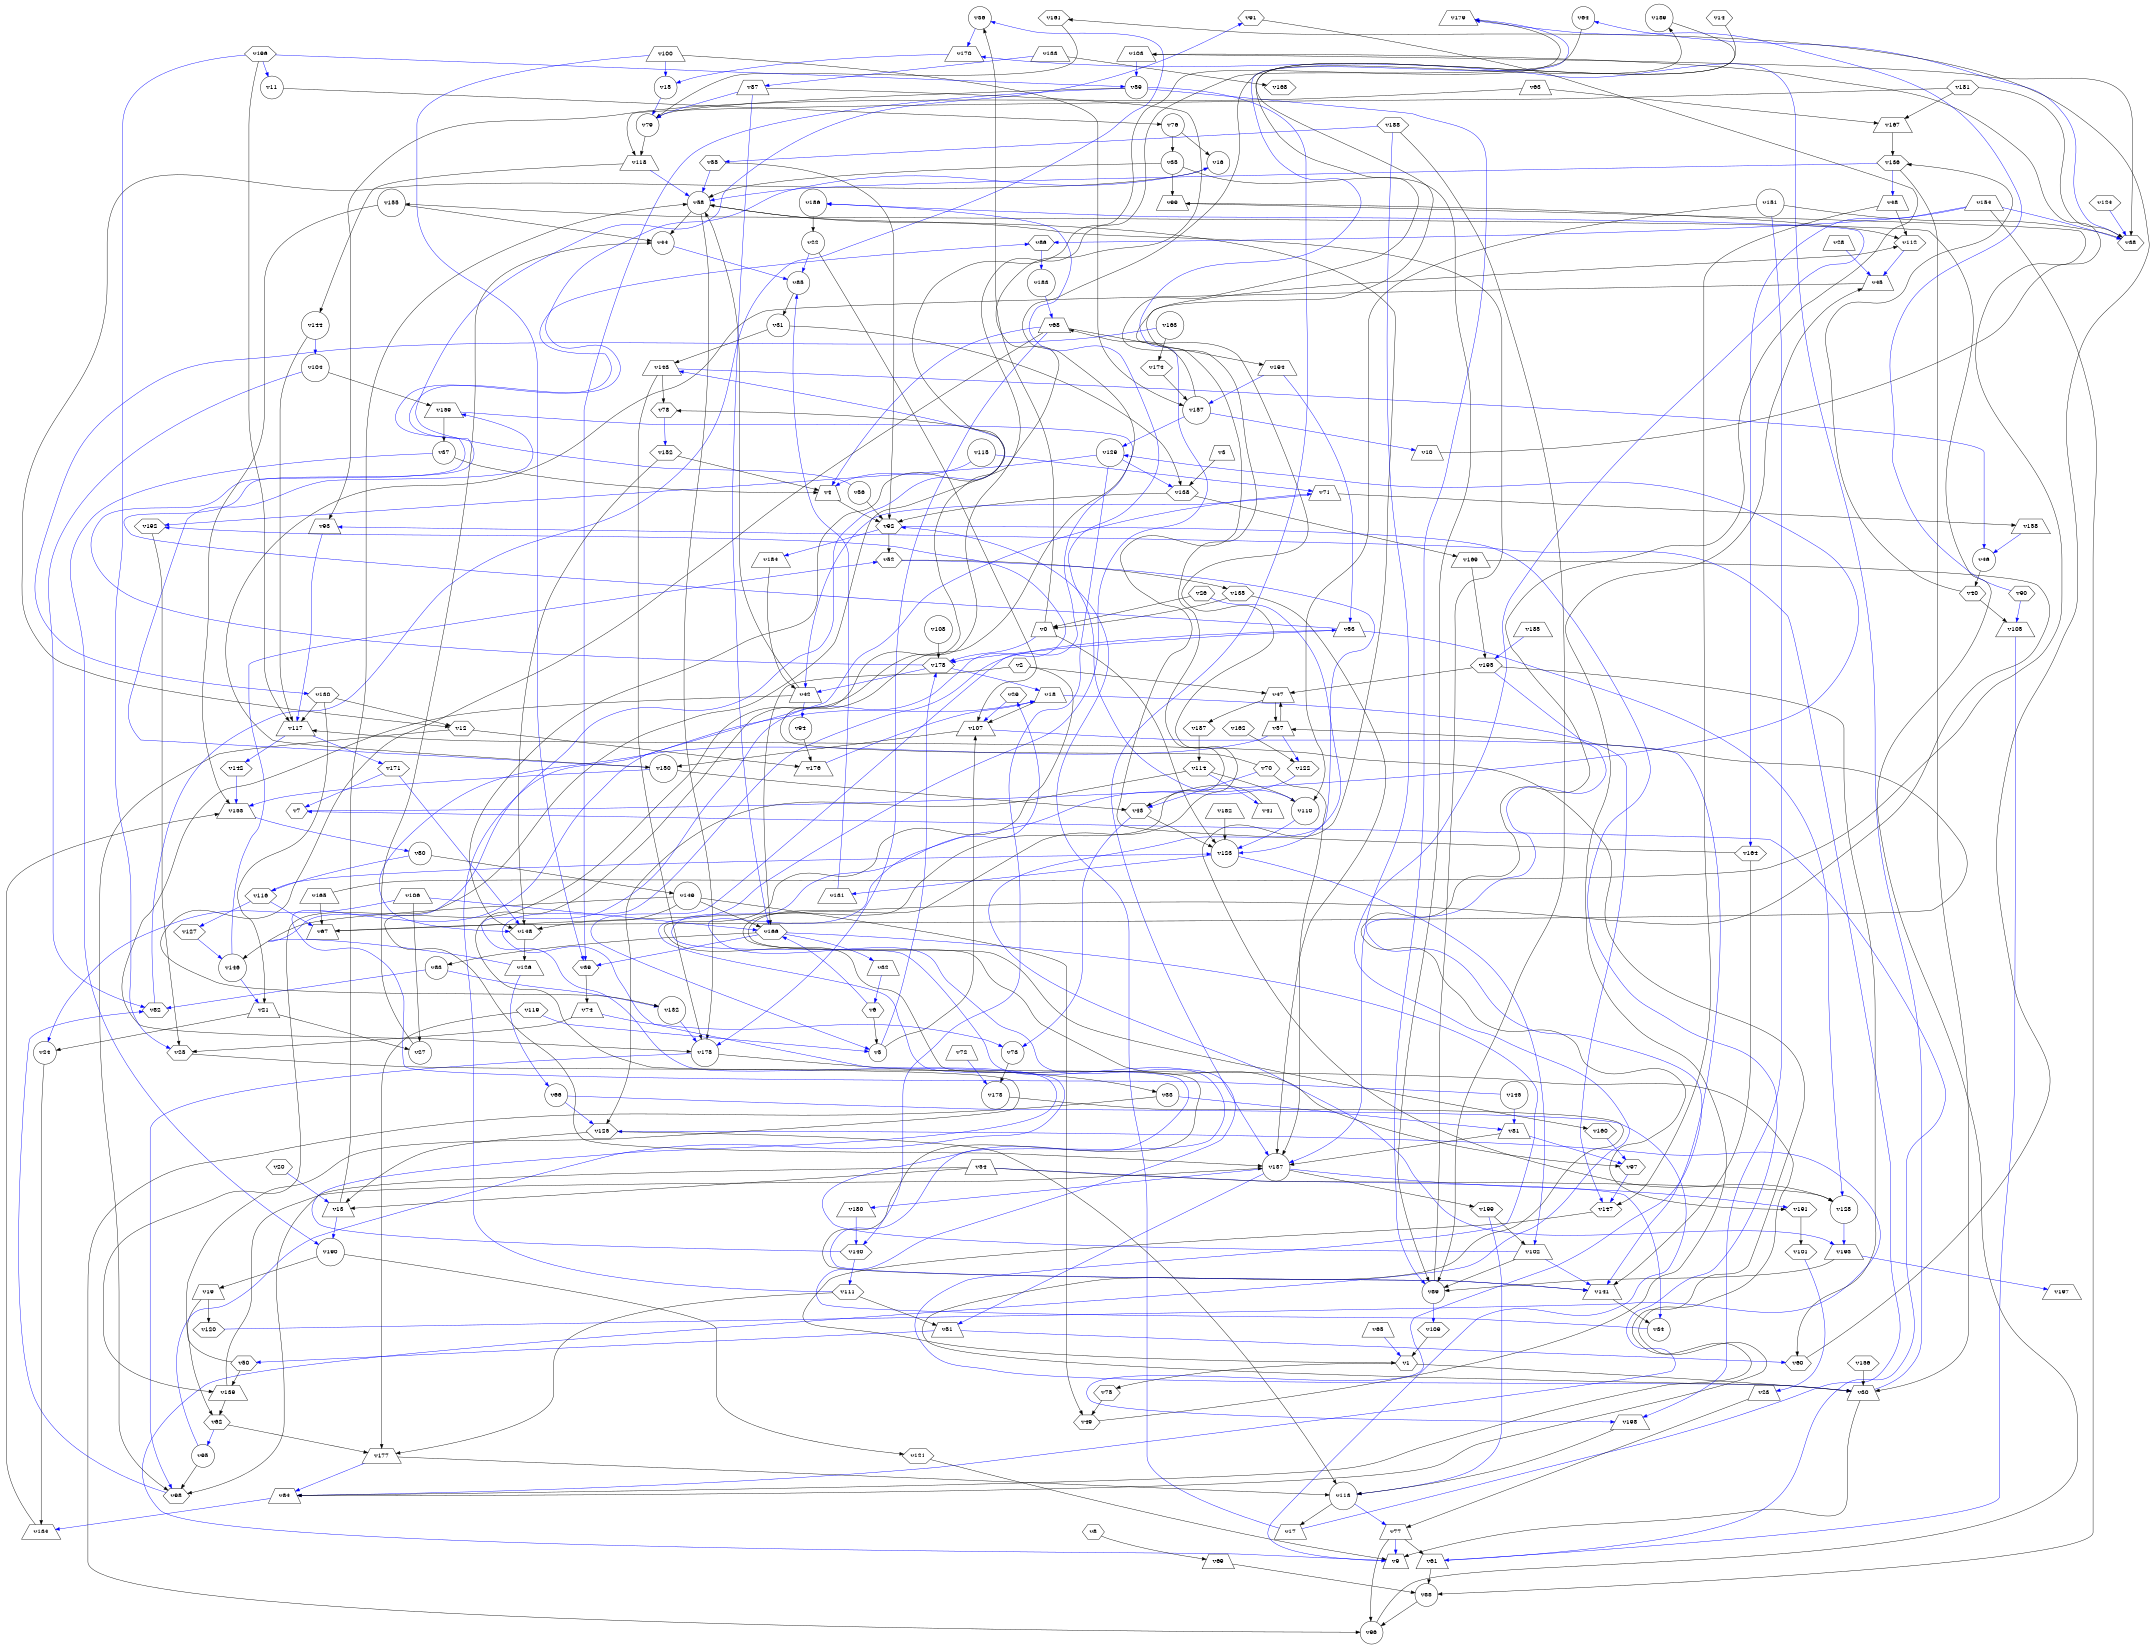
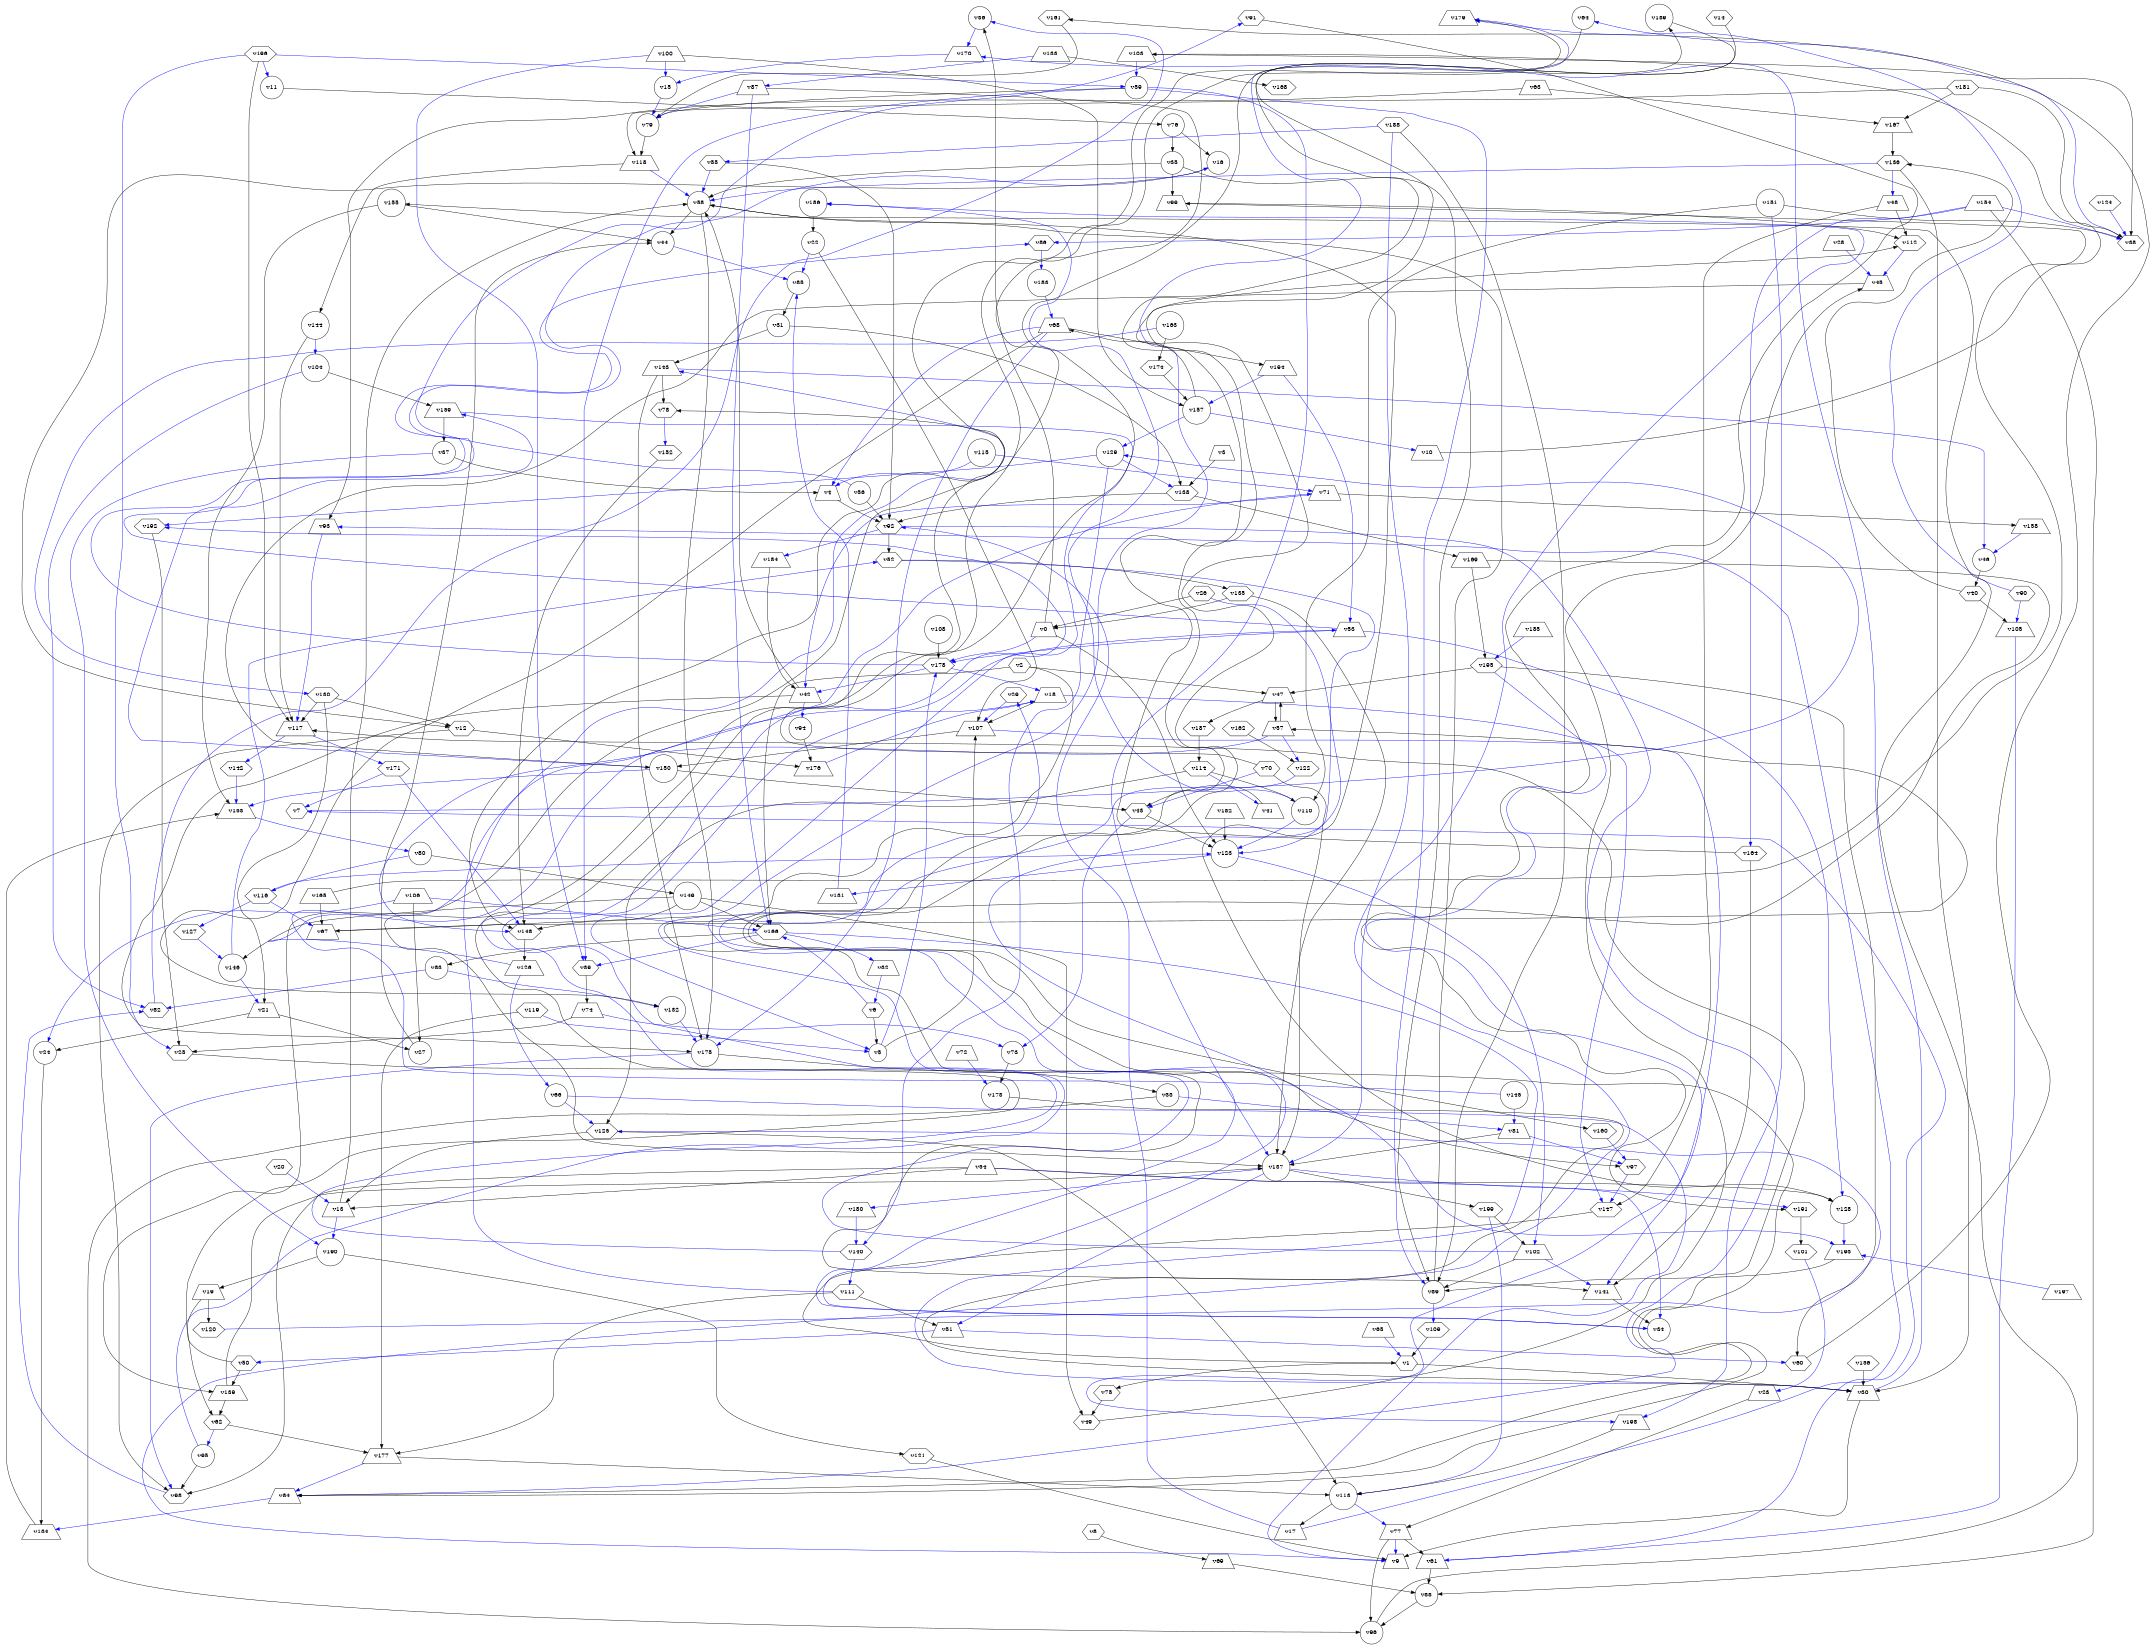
(750, 473) -> none
(1208, 1079) -> (1280, 1089)
(1953, 1273) -> (1957, 1272)
